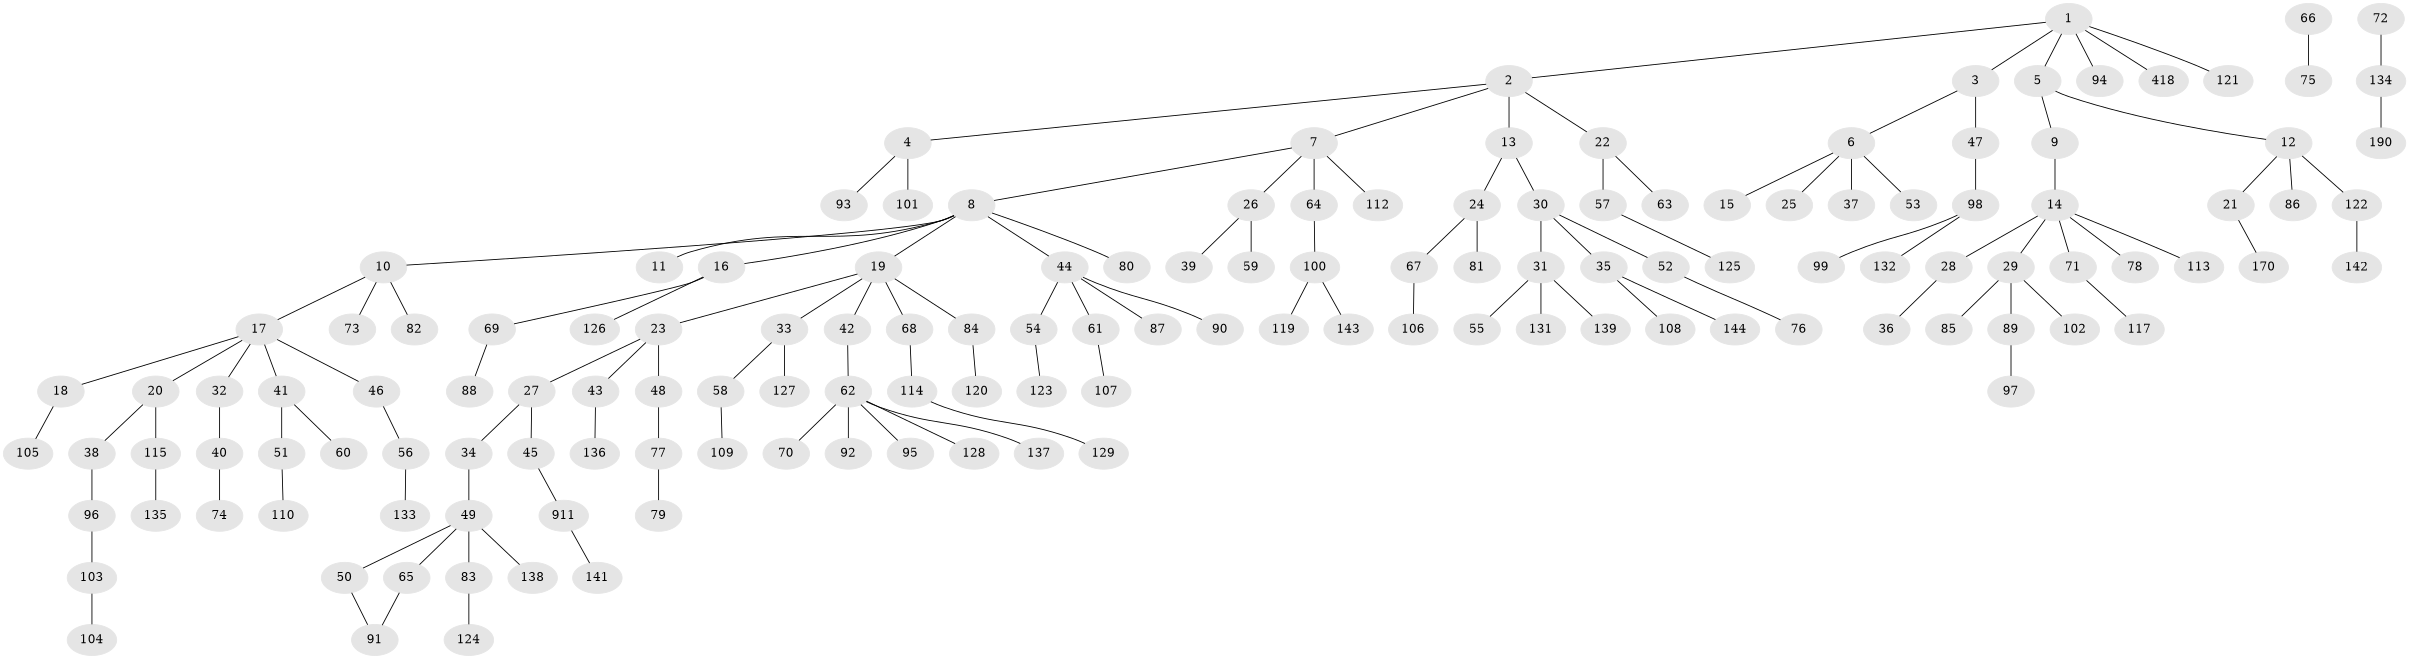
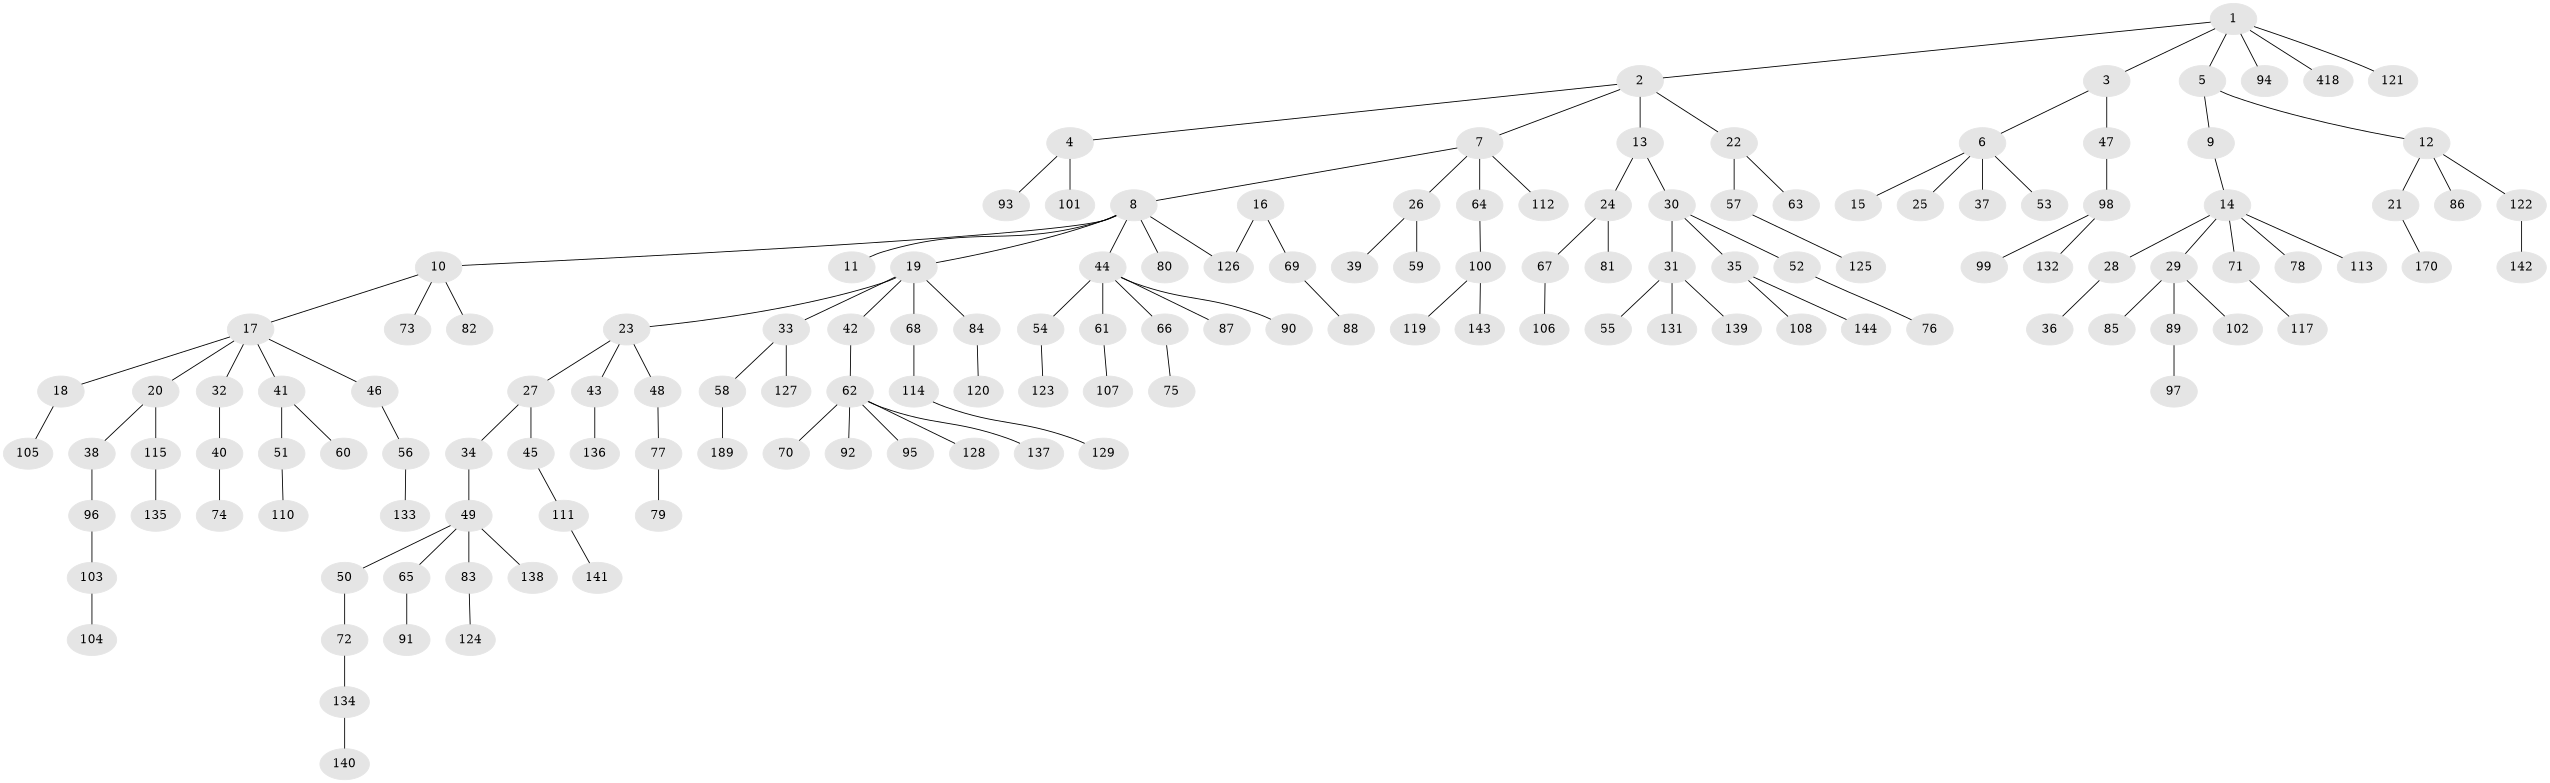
(2381, 143) -> (345, 764)
(850, 245) -> (1181, 236)
none -> (1134, 298)
(722, 454) -> (722, 454)
(564, 516) -> (564, 516)
(360, 609) -> (345, 609)
